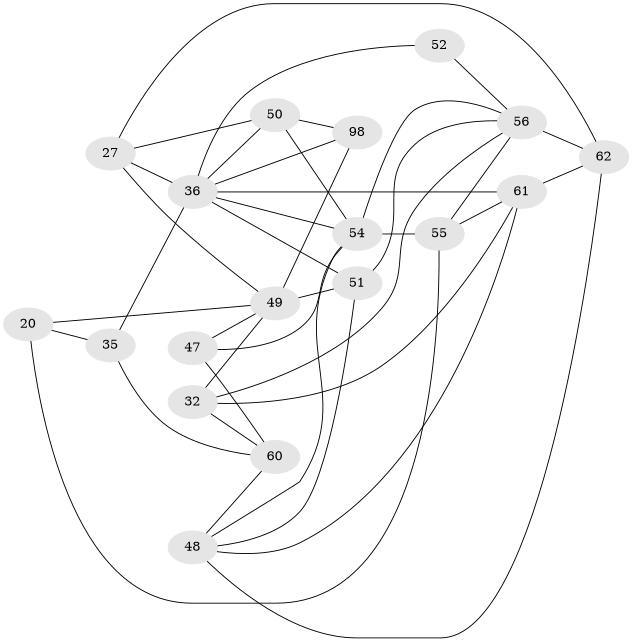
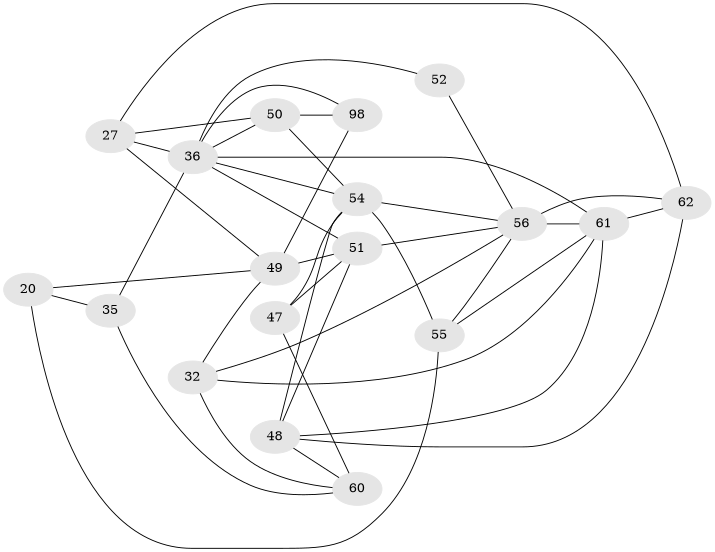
none -> (563, 224)
(234, 326) -> (324, 277)
